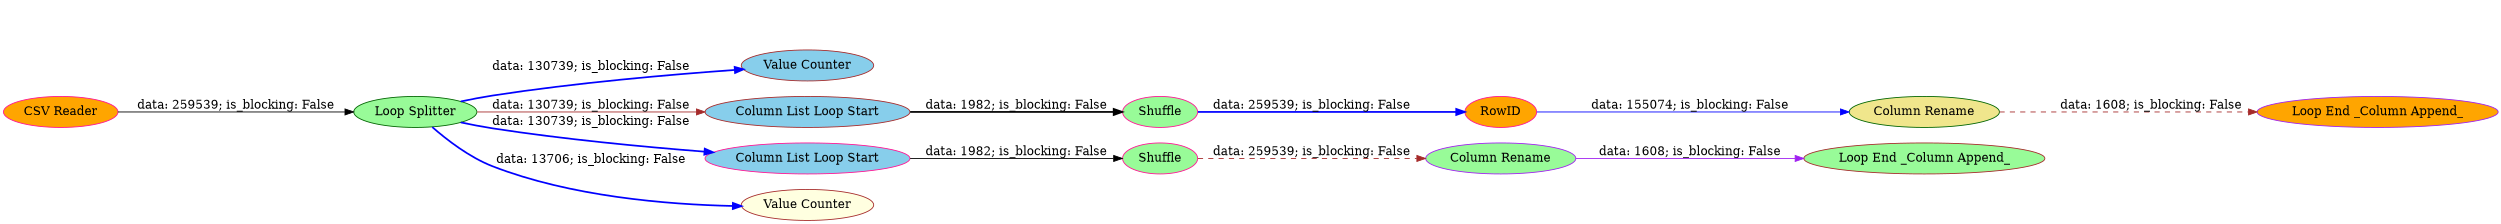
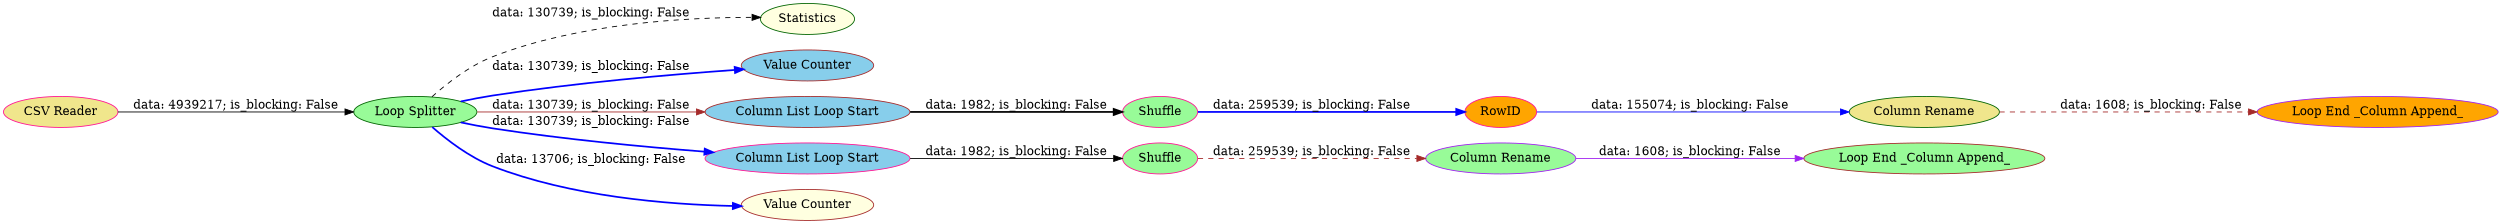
none -> (807, 19)
(236, 105) -> (236, 105)
(61, 112) -> (61, 112)
